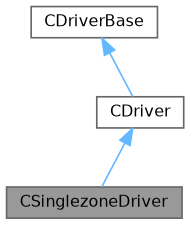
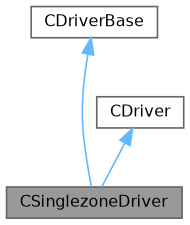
(121, 75) -> (82, 121)
